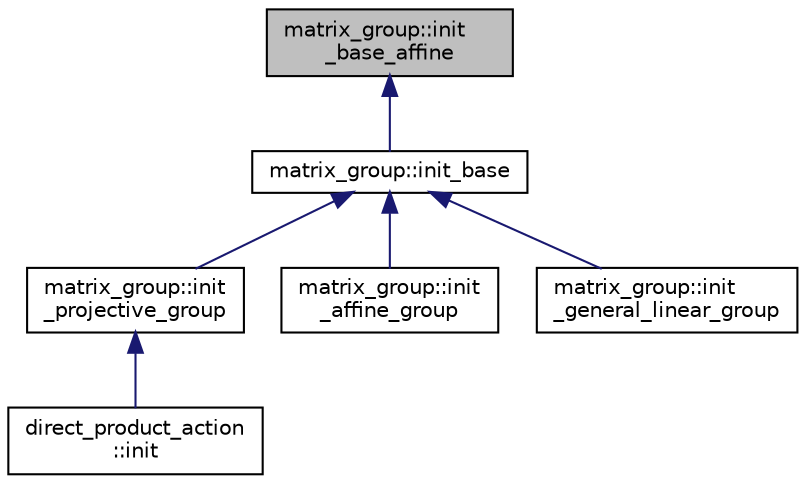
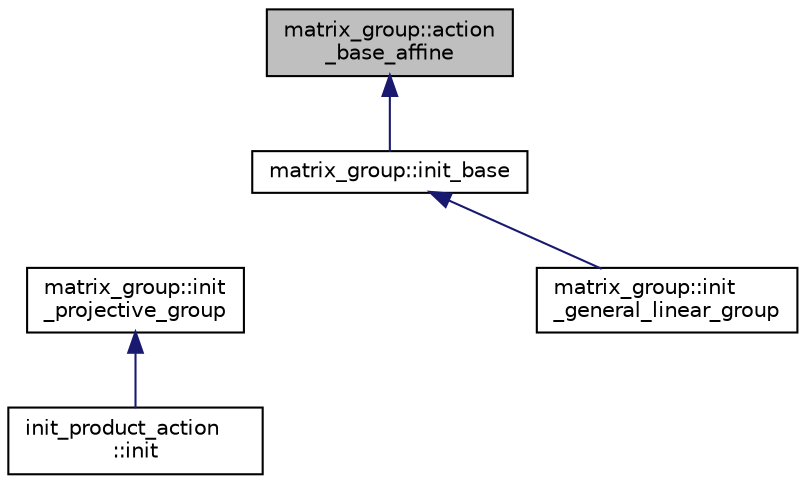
(390, 43) -> (390, 43)
(265, 235) -> none
(390, 300) -> none
(136, 441) -> (136, 441)
